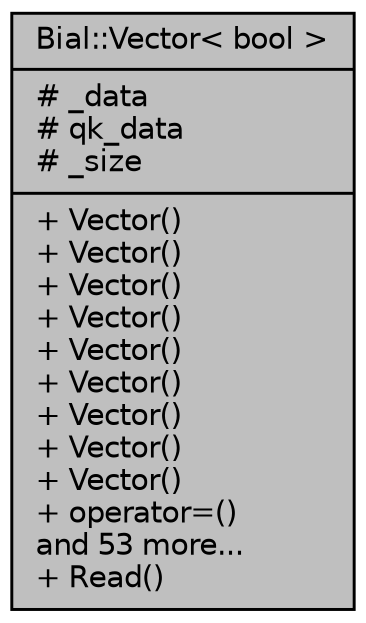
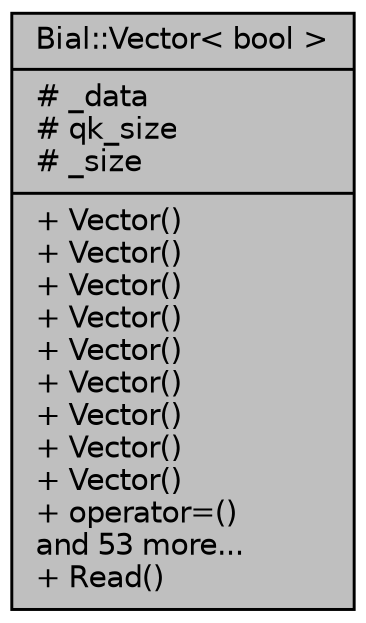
(111, 130) -> (108, 130)
